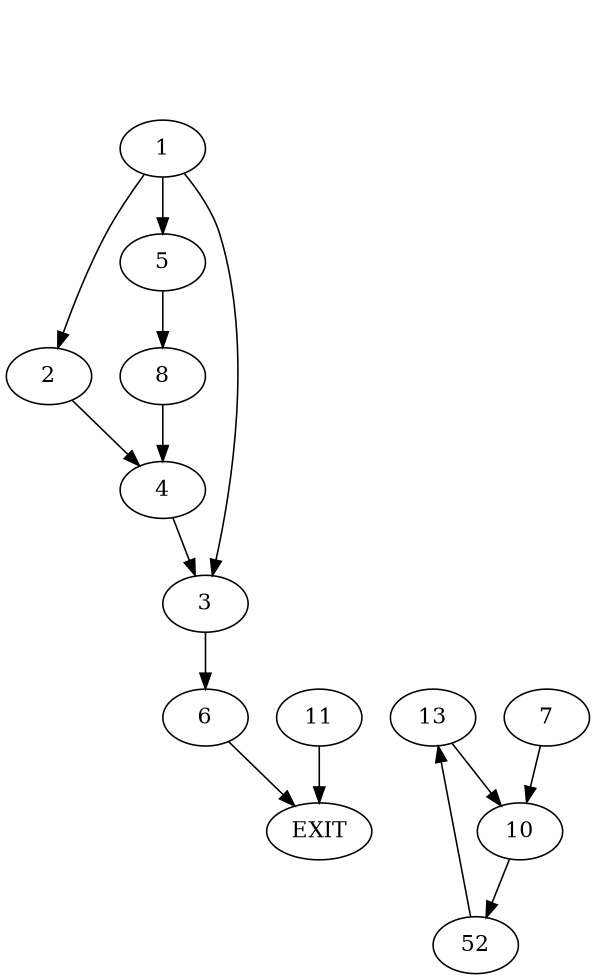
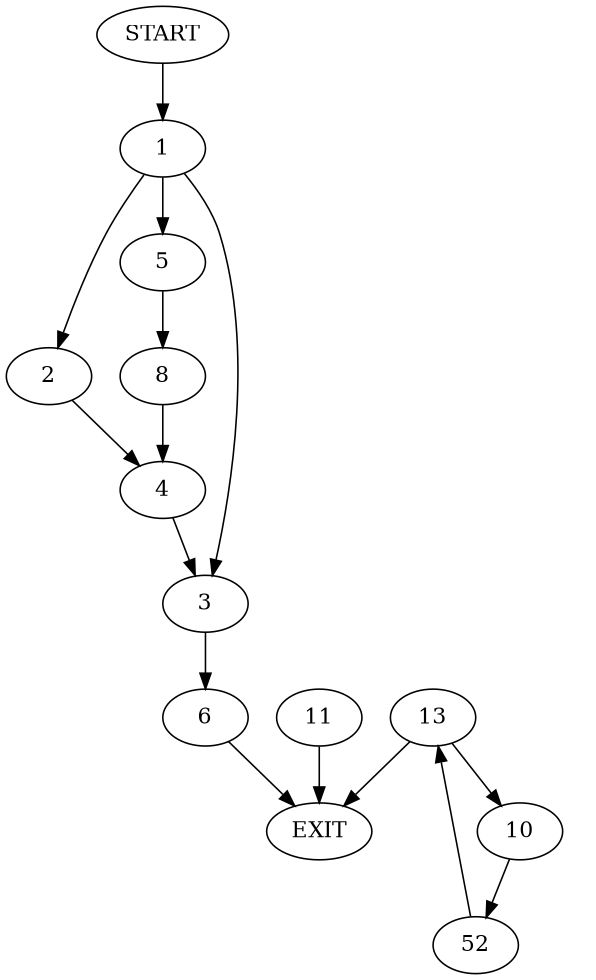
none -> (163, 35)
(547, 718) -> none
none -> (383, 768)
